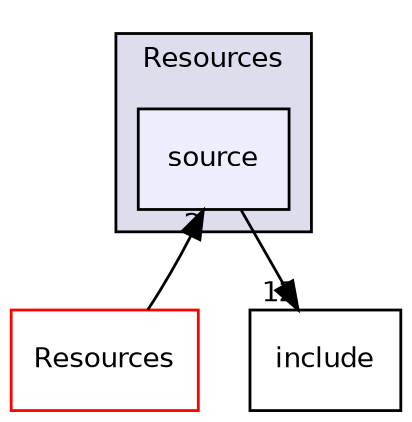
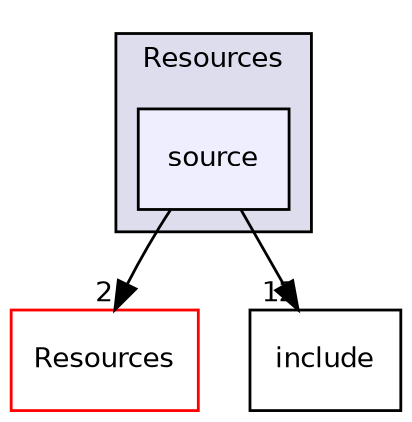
(170, 273) -> (146, 250)
